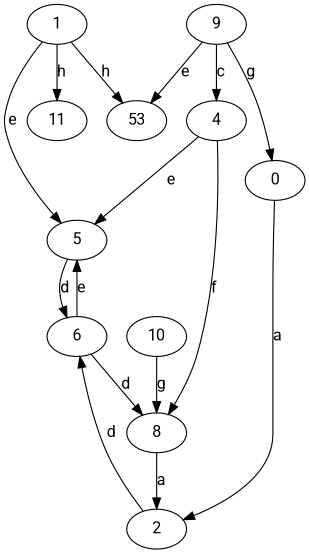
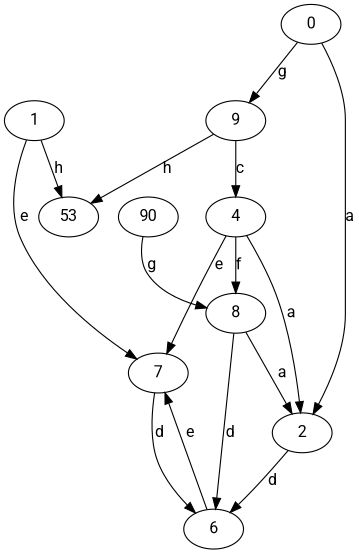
(185, 73) -> (167, 169)
(254, 94) -> (277, 68)
(57, 121) -> none
(77, 240) -> (158, 373)
none -> (283, 315)
(157, 337) -> (148, 217)
(113, 380) -> (225, 416)
